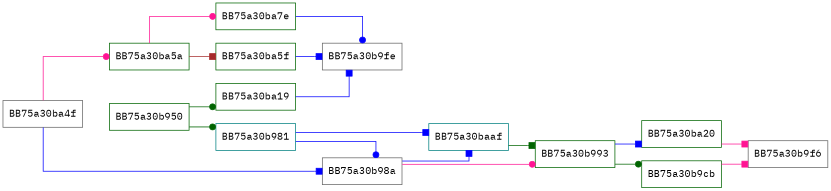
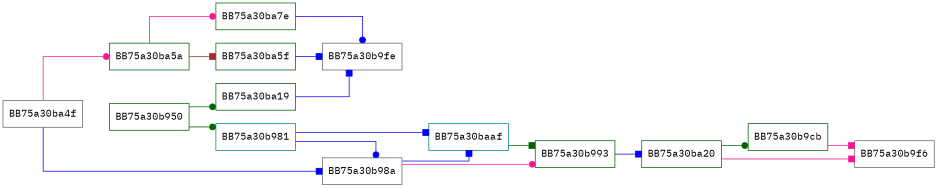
(625, 164) -> (732, 146)
